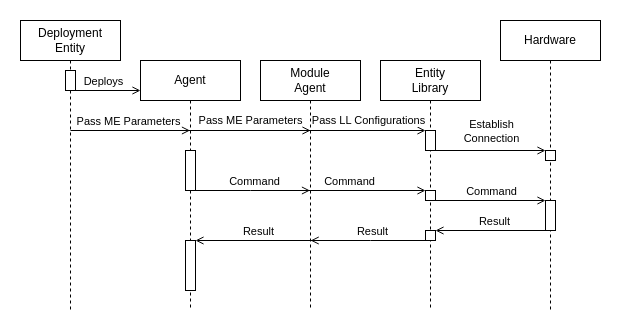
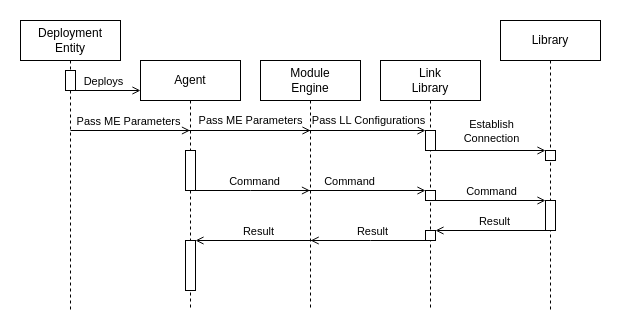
(551, 41) -> (551, 41)
(311, 81) -> (311, 81)
(431, 81) -> (431, 81)
